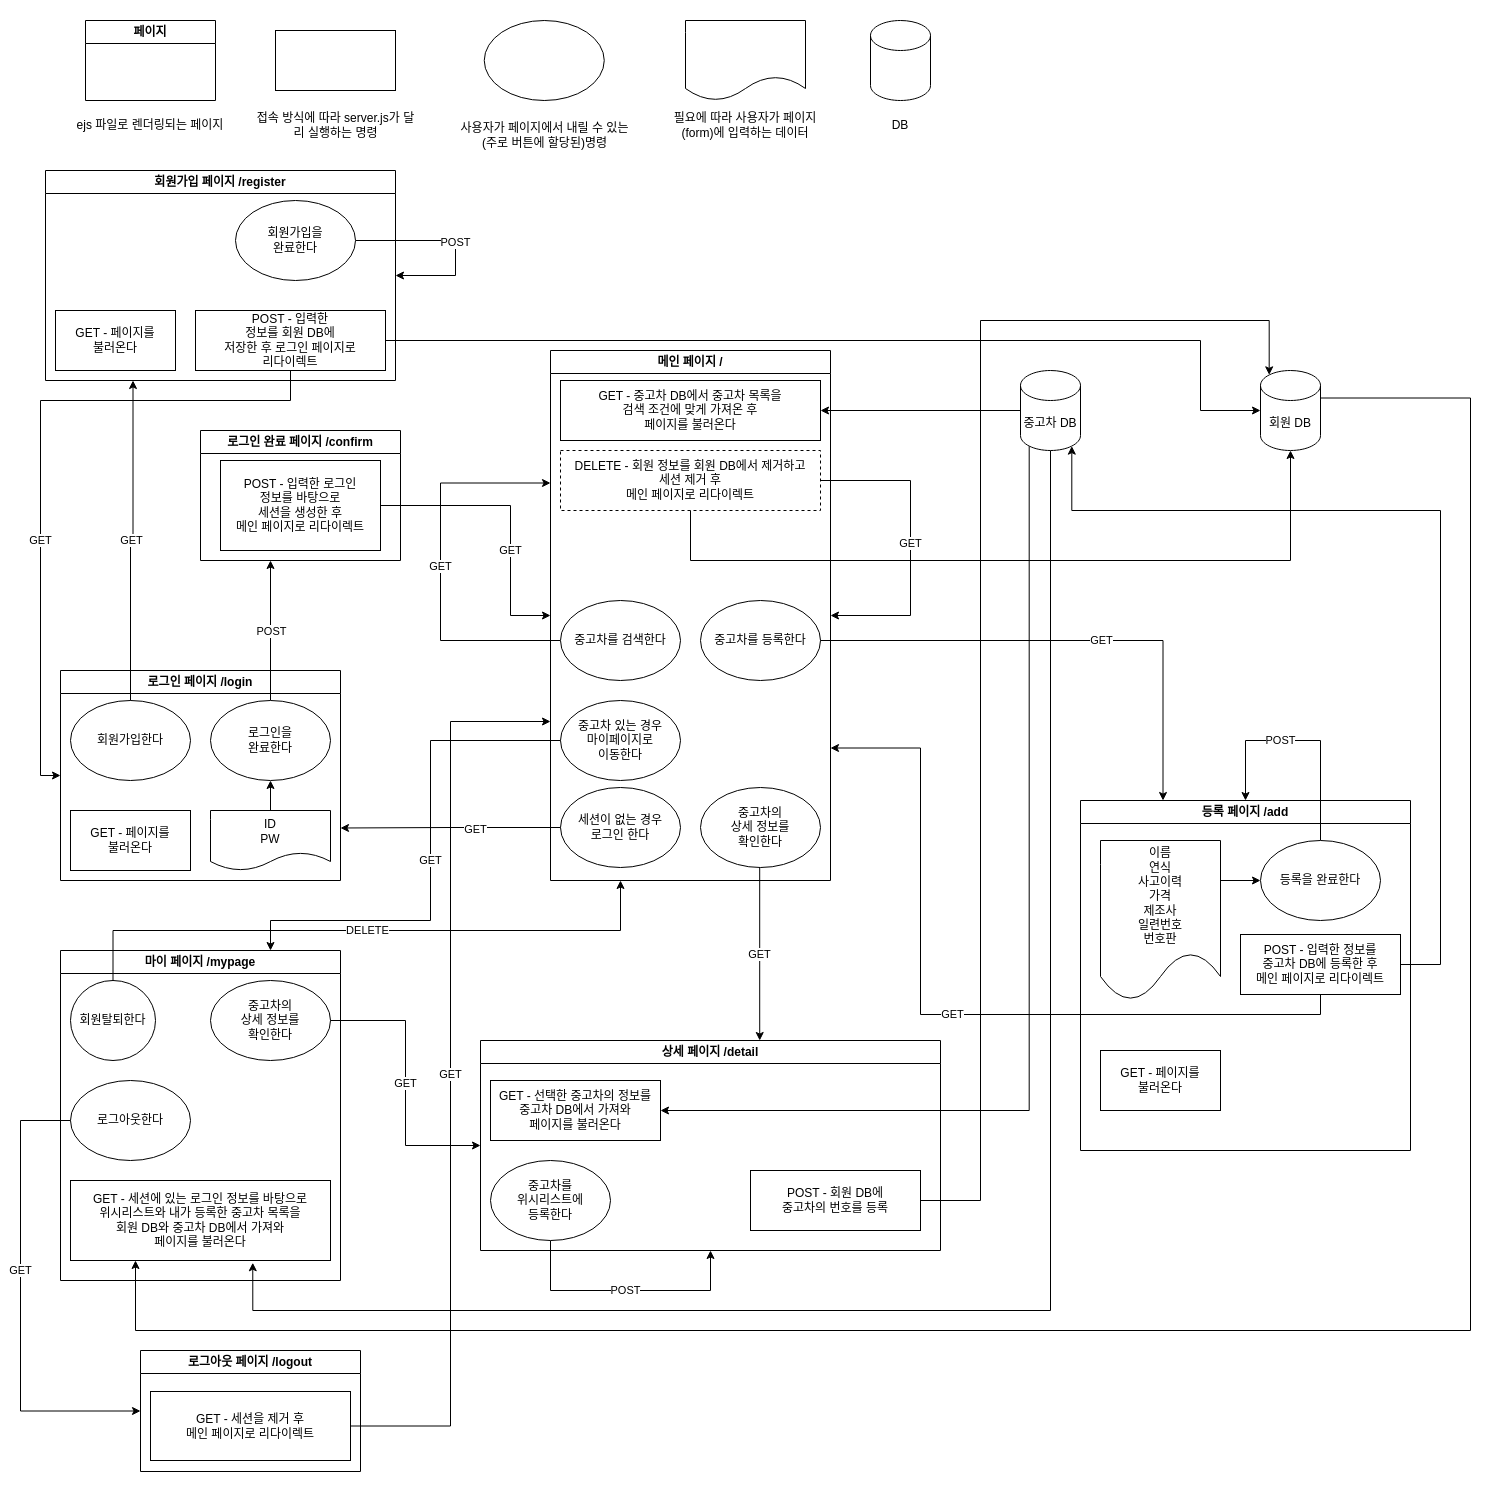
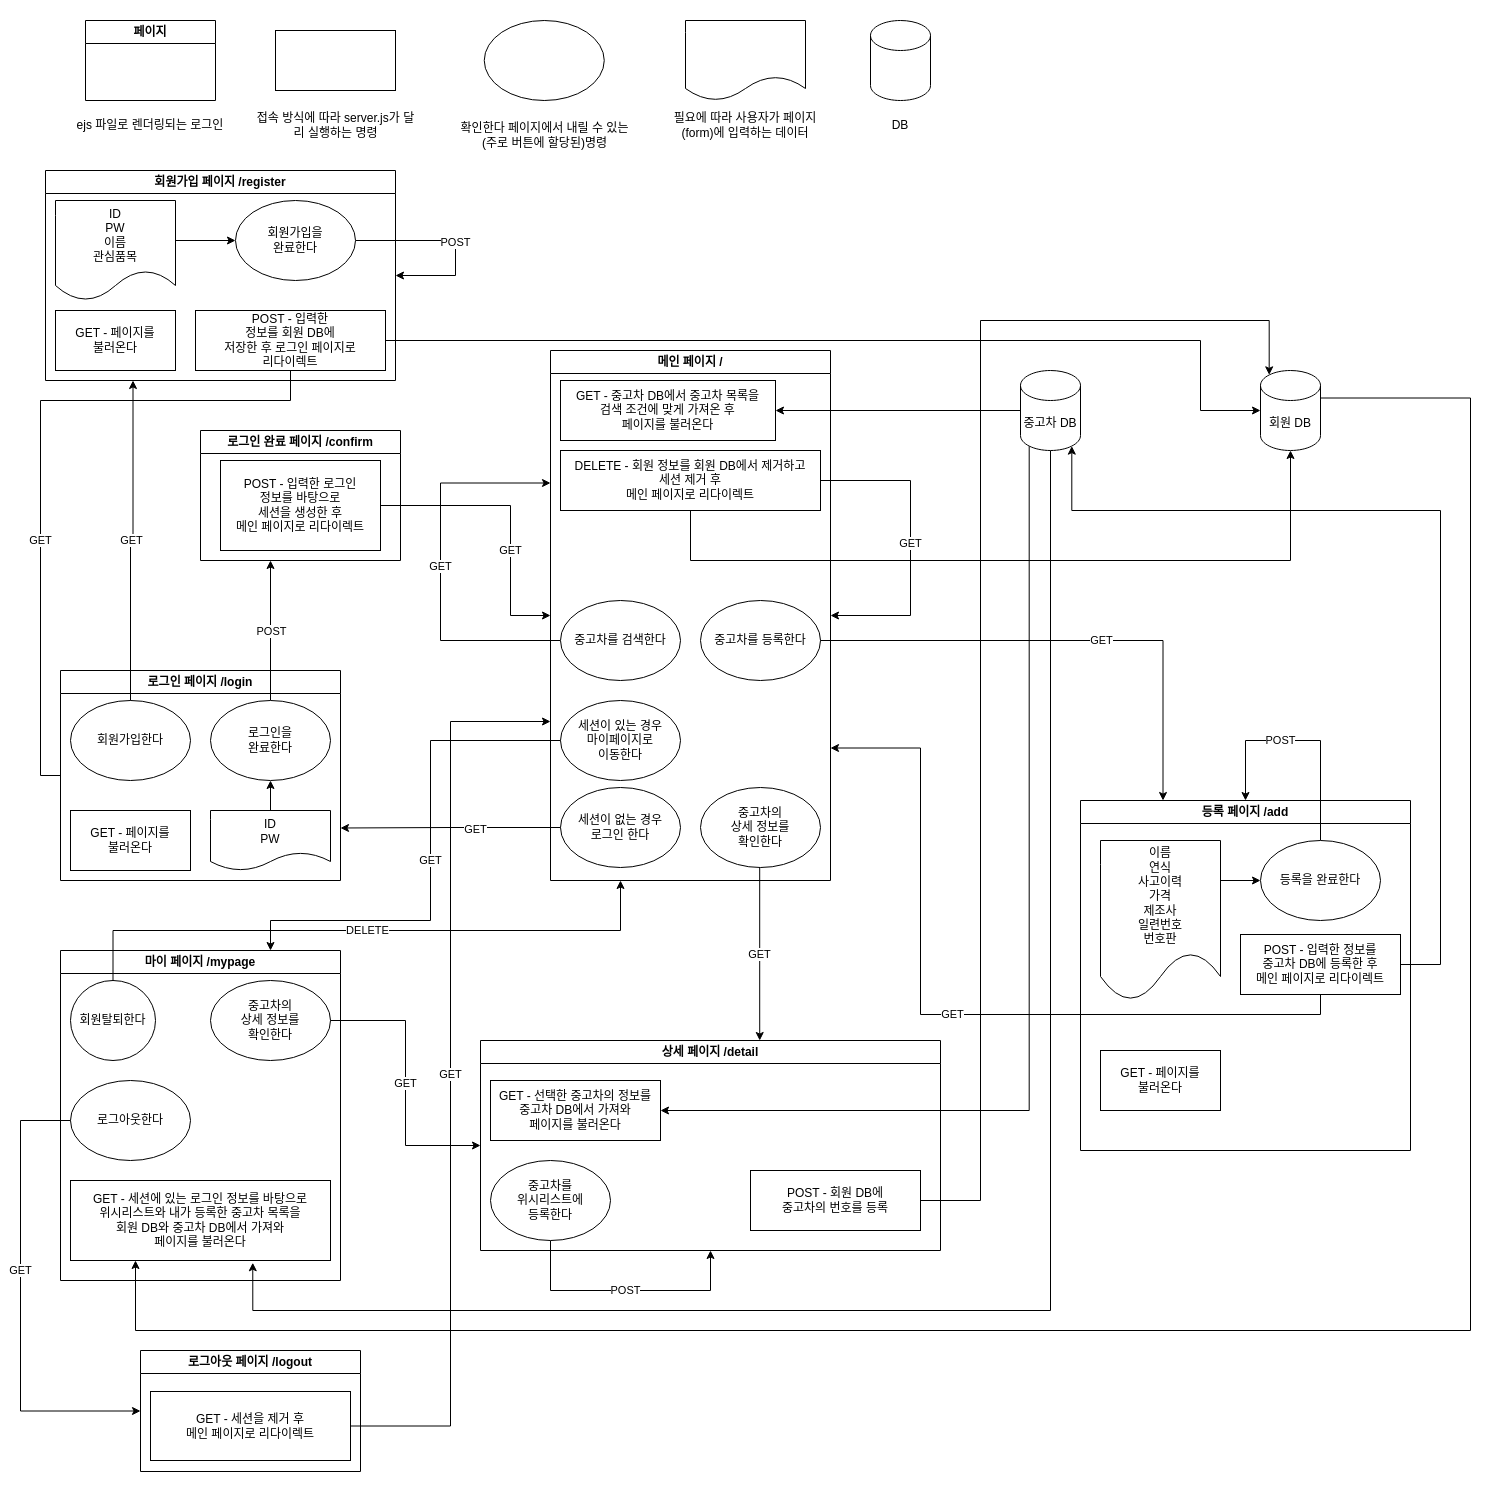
(151, 126) -> (151, 126)
(545, 136) -> (545, 136)
none -> (197, 241)
none -> (116, 251)
(691, 411) -> (668, 411)
(691, 481) -> (691, 481)
(621, 741) -> (621, 741)
(52, 776) -> (54, 776)
